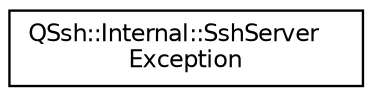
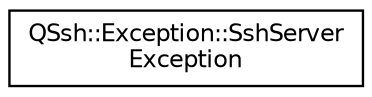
(186, 48) -> (186, 48)
